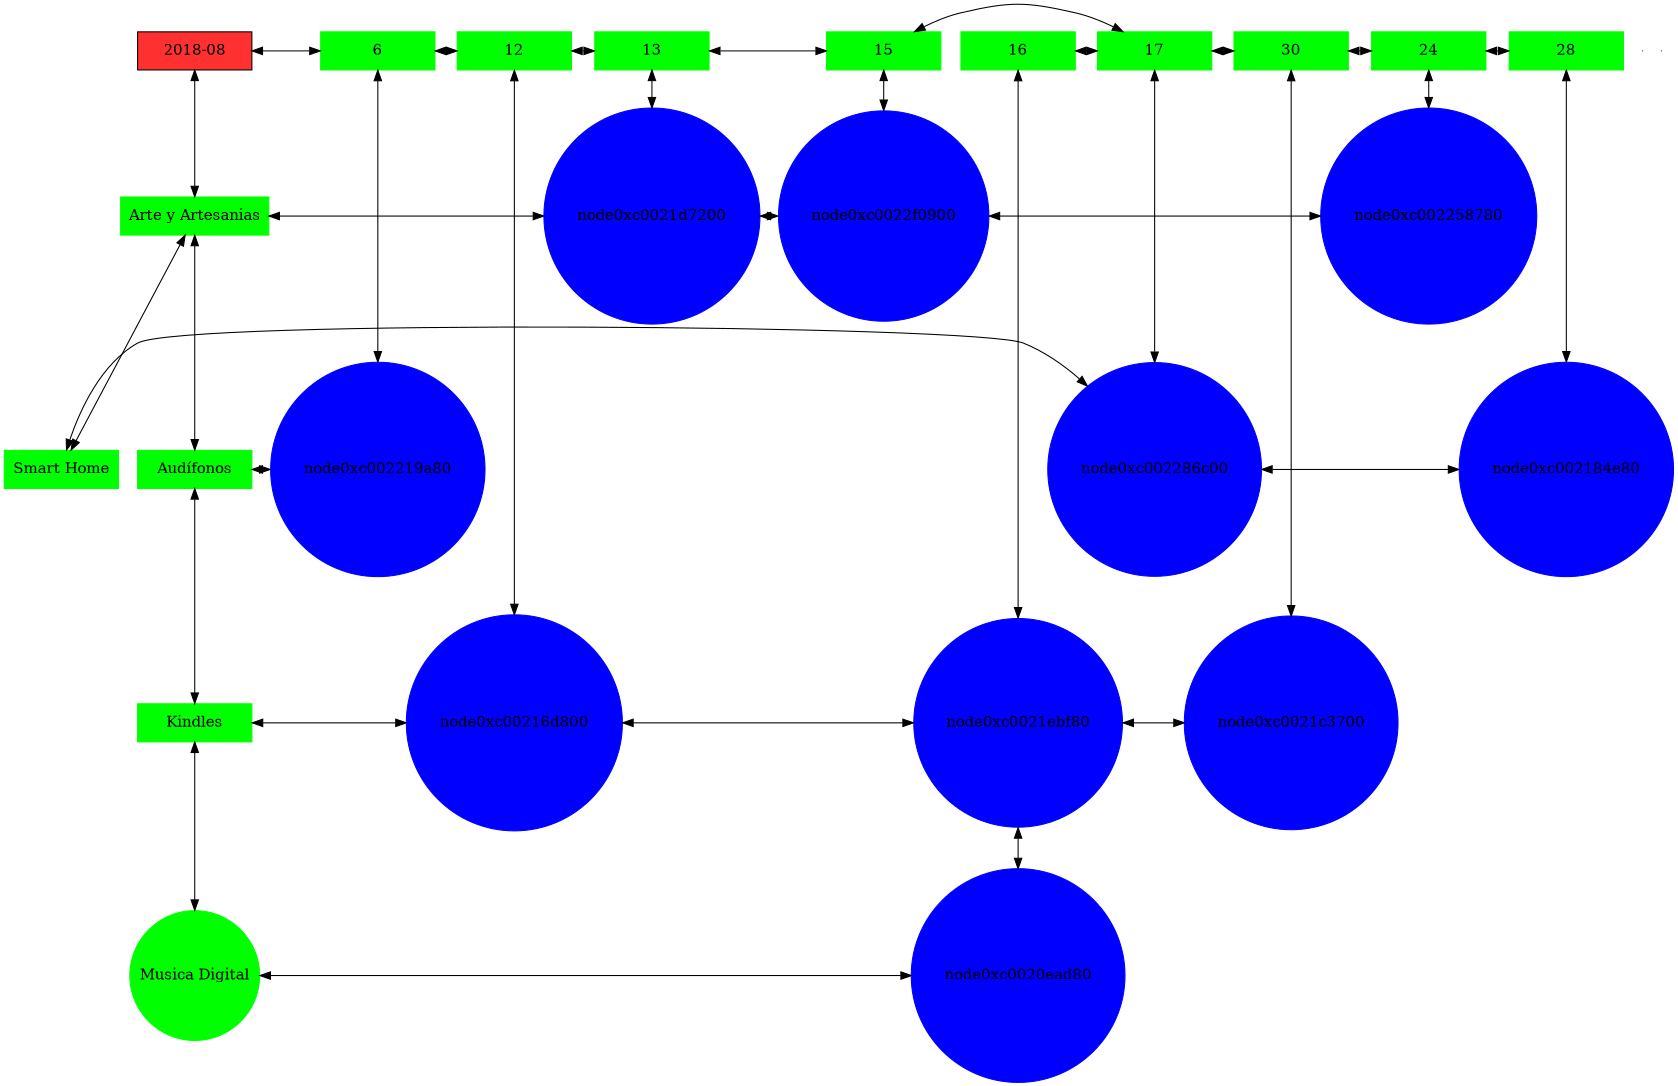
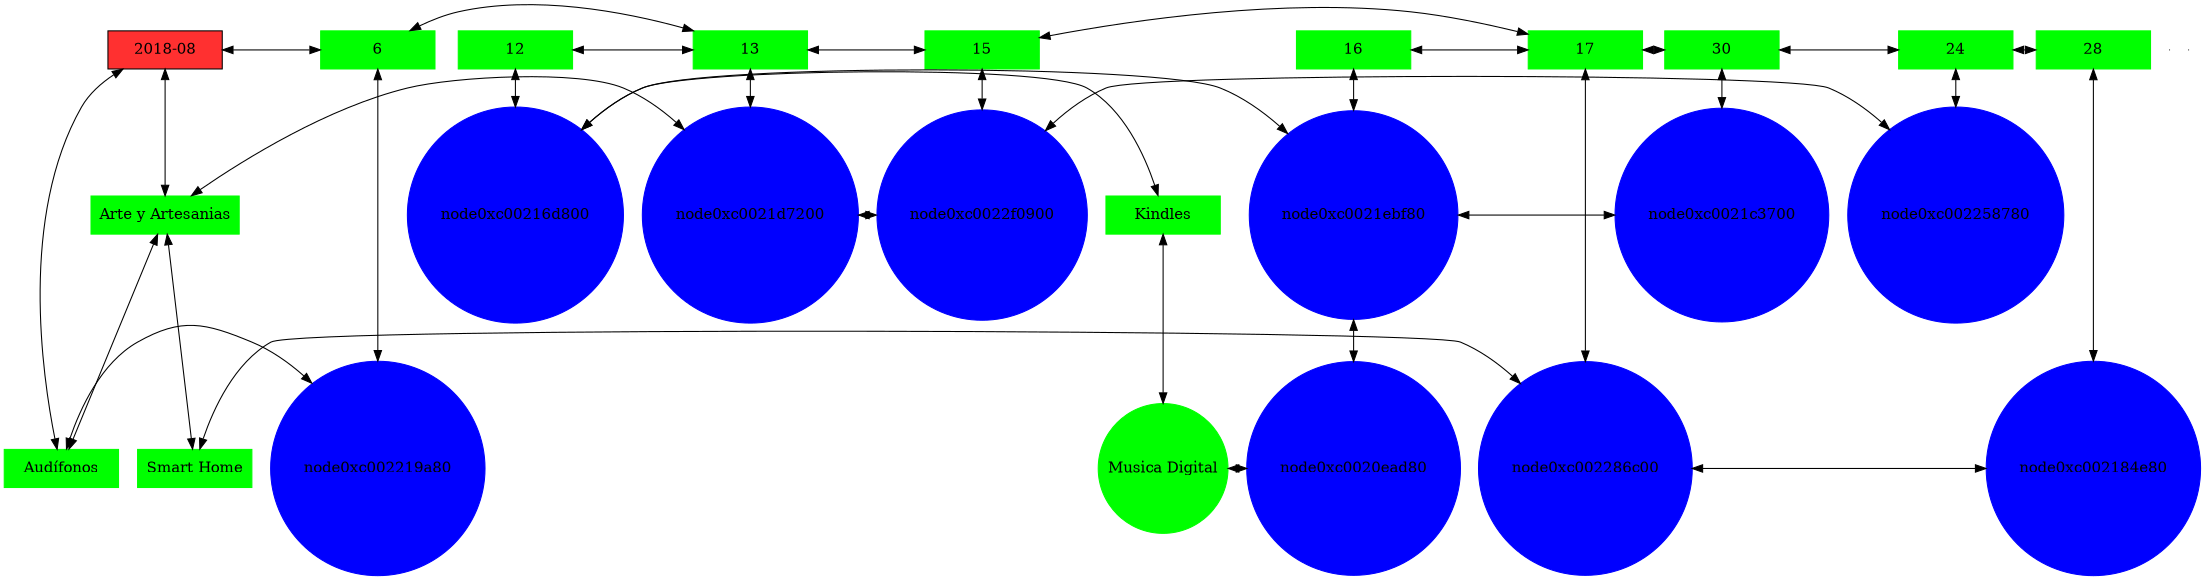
(446, 51) -> (551, 5)
(195, 596) -> (42, 247)
